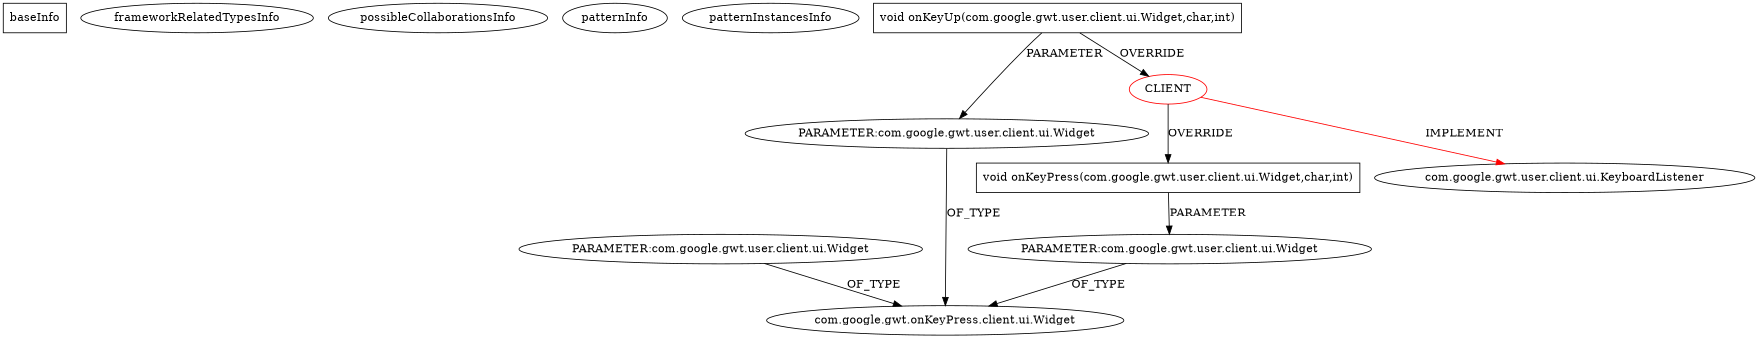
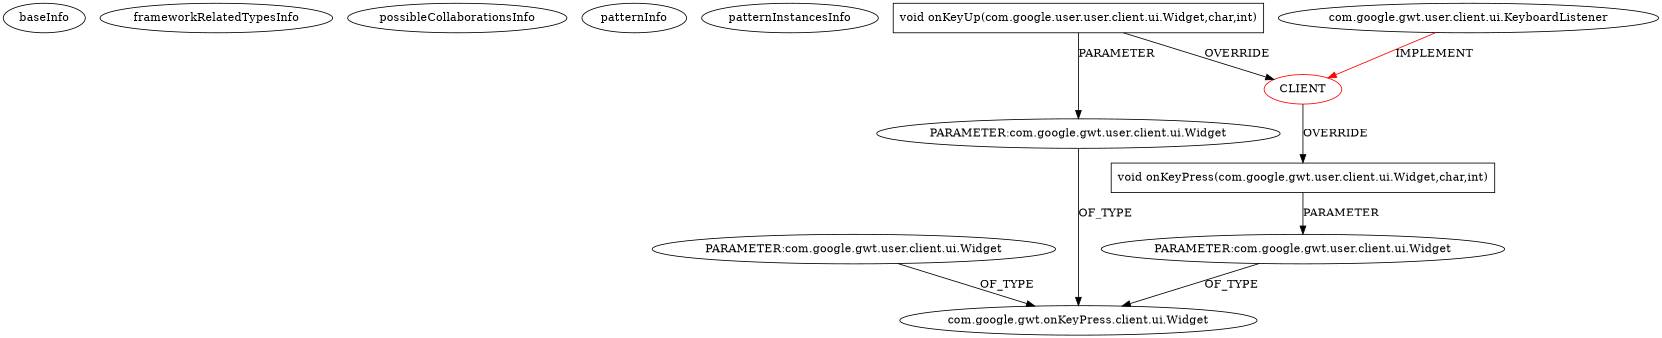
(35, 18) -> (44, 18)
(1057, 18) -> (1078, 18)
(1349, 130) -> (1386, 54)
